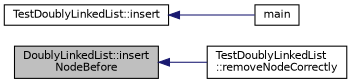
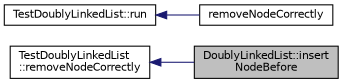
(86, 15) -> (80, 15)
(277, 15) -> (266, 15)
(188, 62) -> (178, 62)
